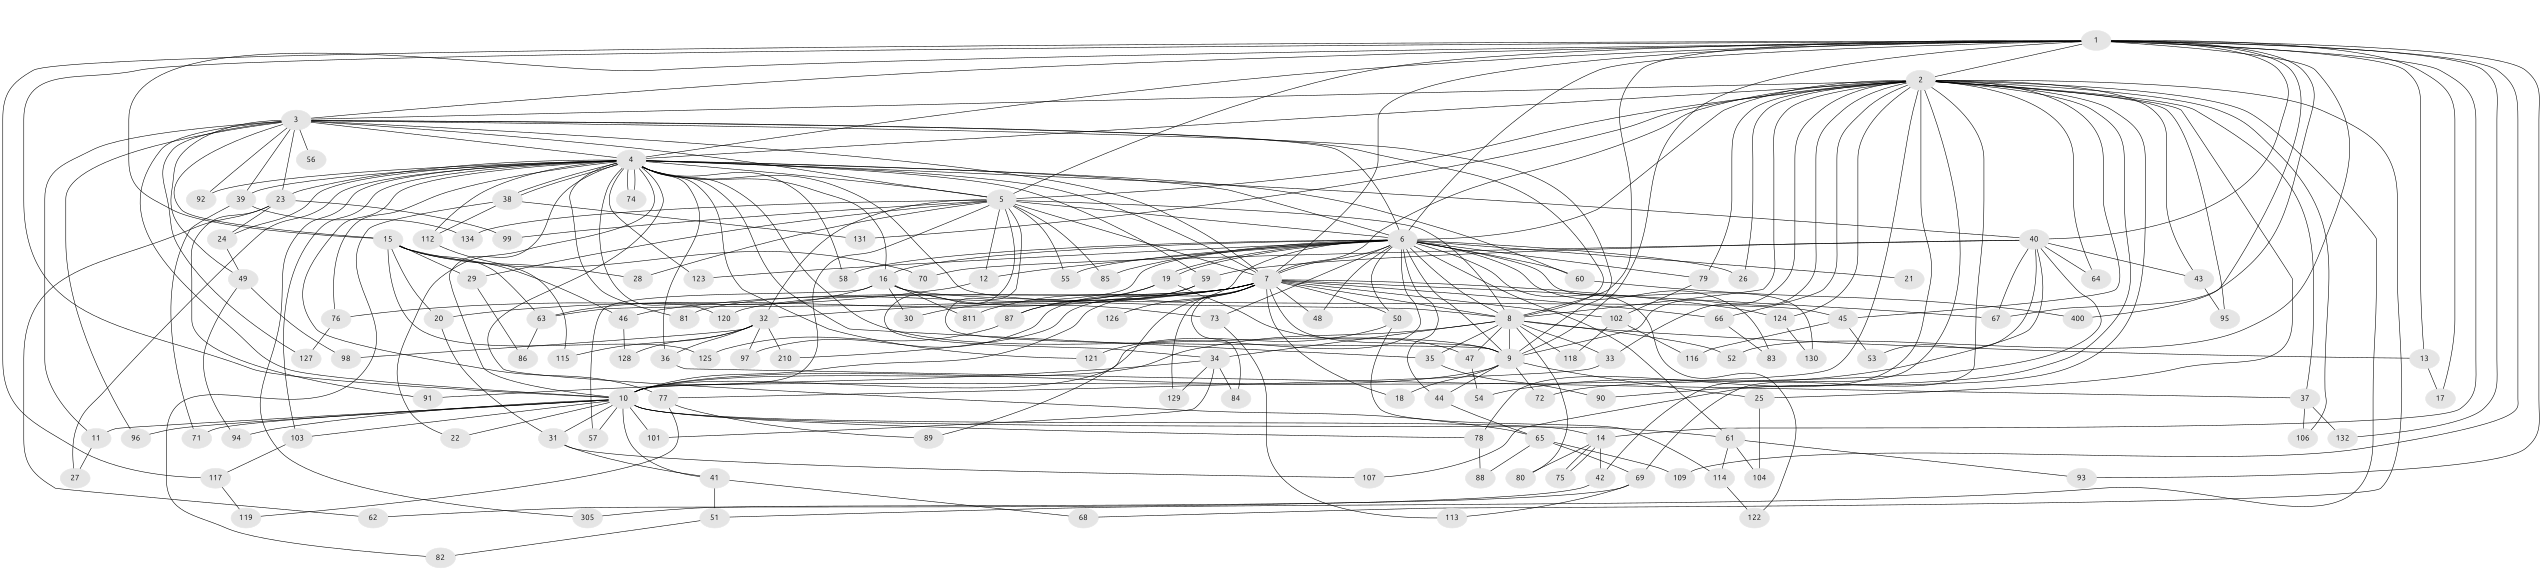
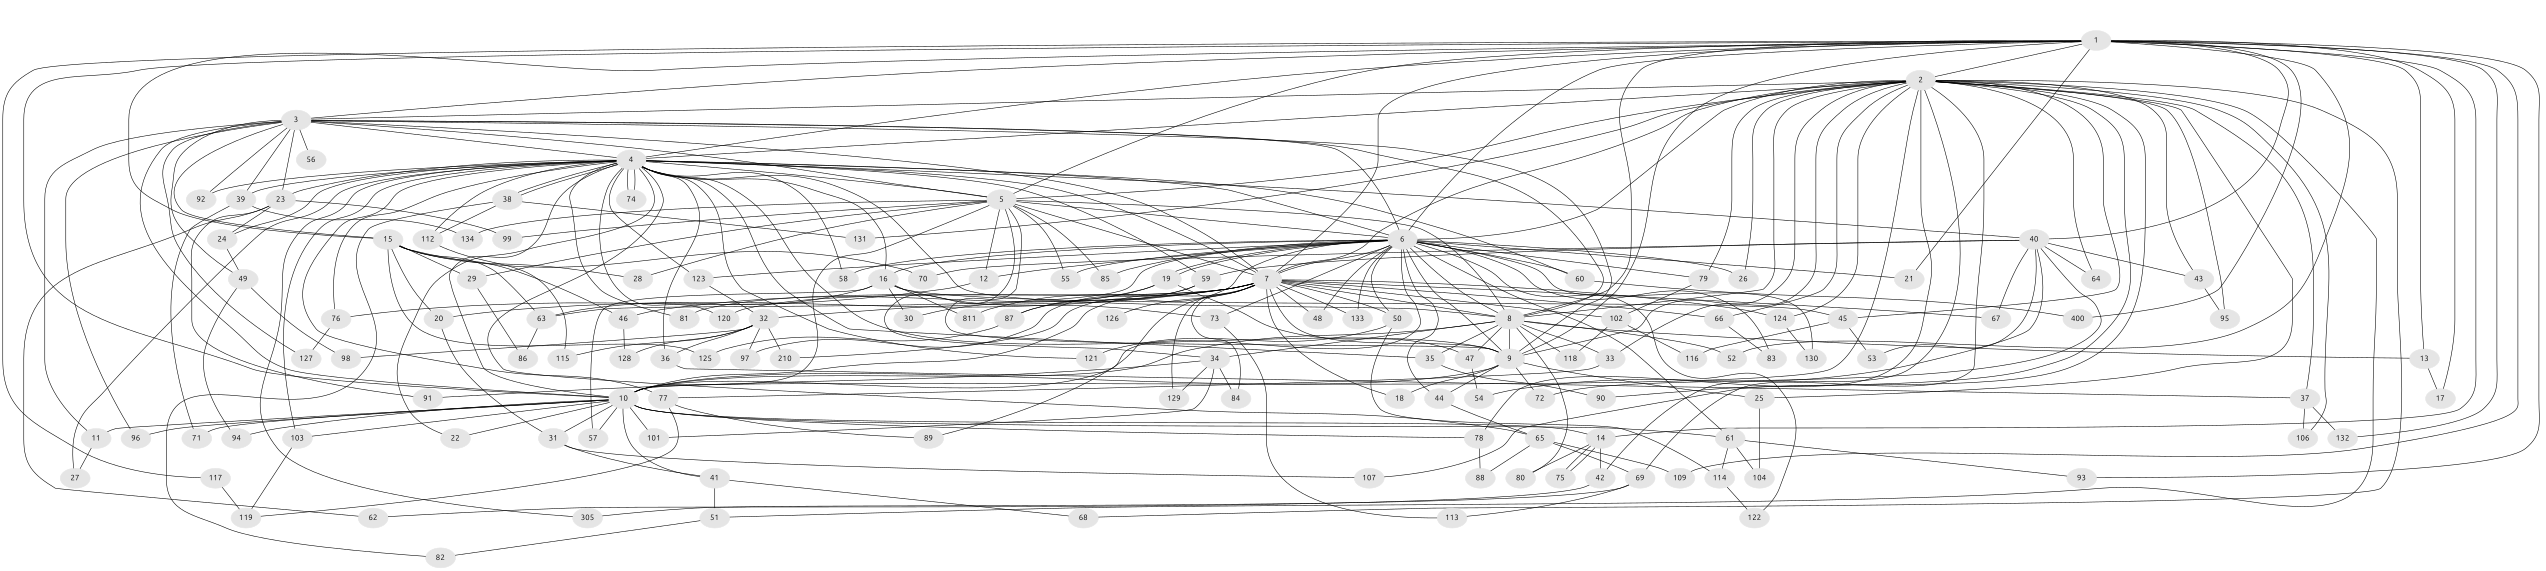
(2289, 197) -> (2003, 160)
(836, 232) -> (730, 299)
none -> (1358, 319)
(256, 458) -> (272, 478)
